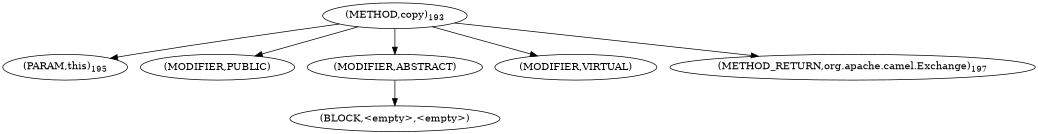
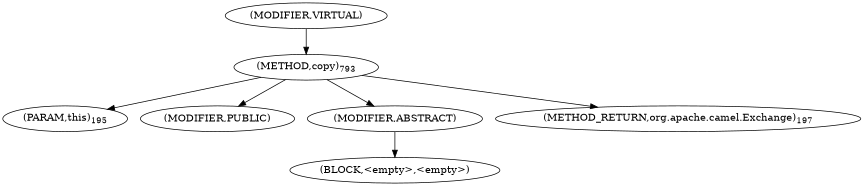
(436, 15) -> (348, 66)
(481, 40) -> (306, 38)
